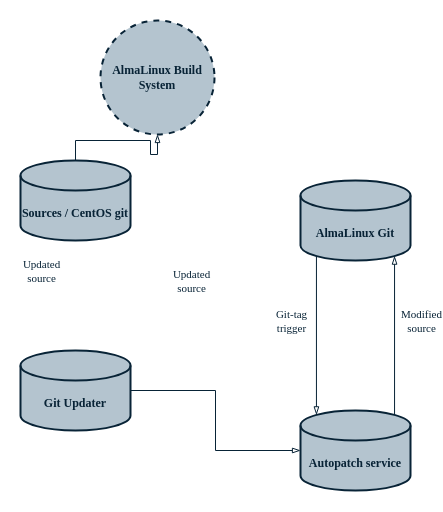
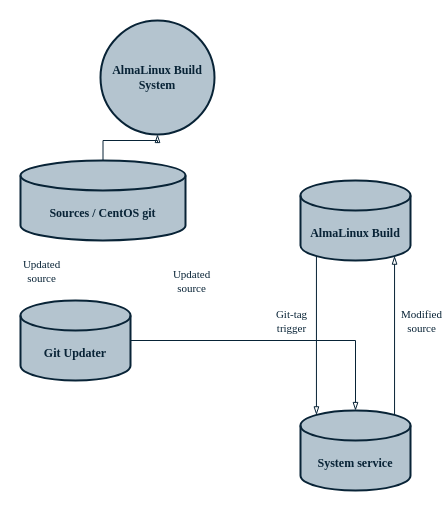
(158, 78) -> (158, 78)
(76, 201) -> (103, 201)
(356, 234) -> (356, 234)
(76, 391) -> (76, 341)
(356, 464) -> (356, 464)
